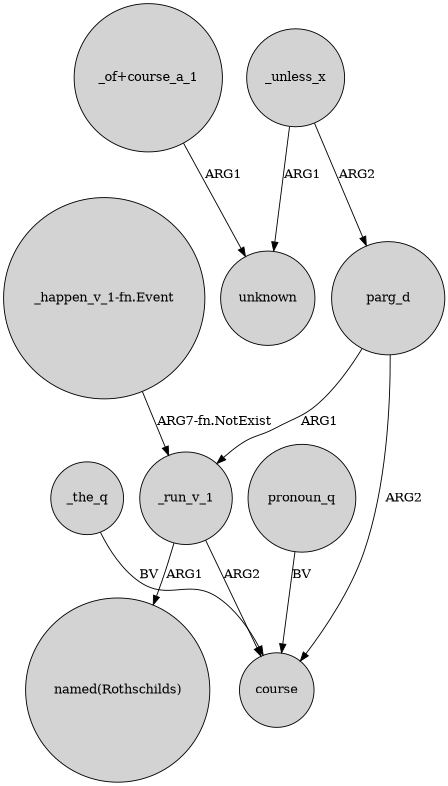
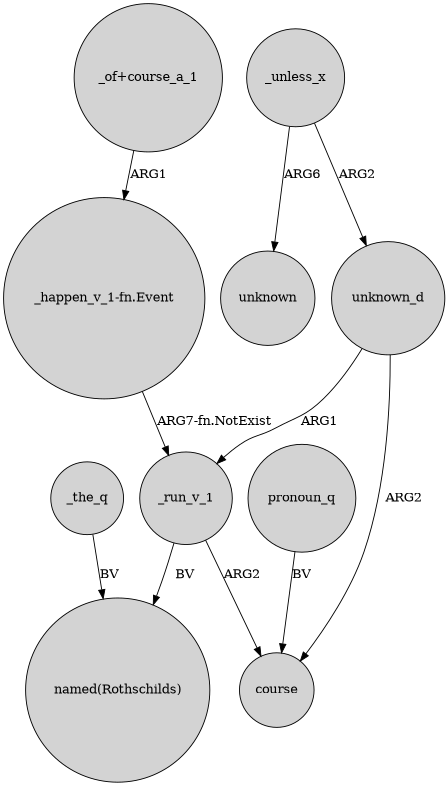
(302, 175) -> (302, 175)
(212, 196) -> (130, 171)
(388, 298) -> (388, 298)
(185, 575) -> (185, 575)
(179, 590) -> (97, 562)
